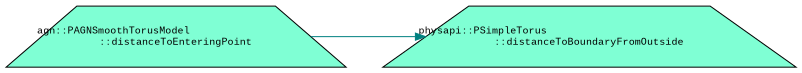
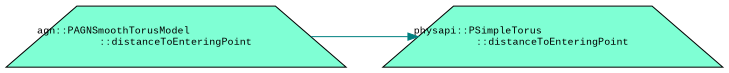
(589, 37) -> (553, 37)
